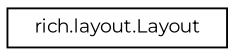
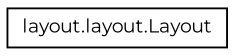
(117, 28) -> (117, 28)
